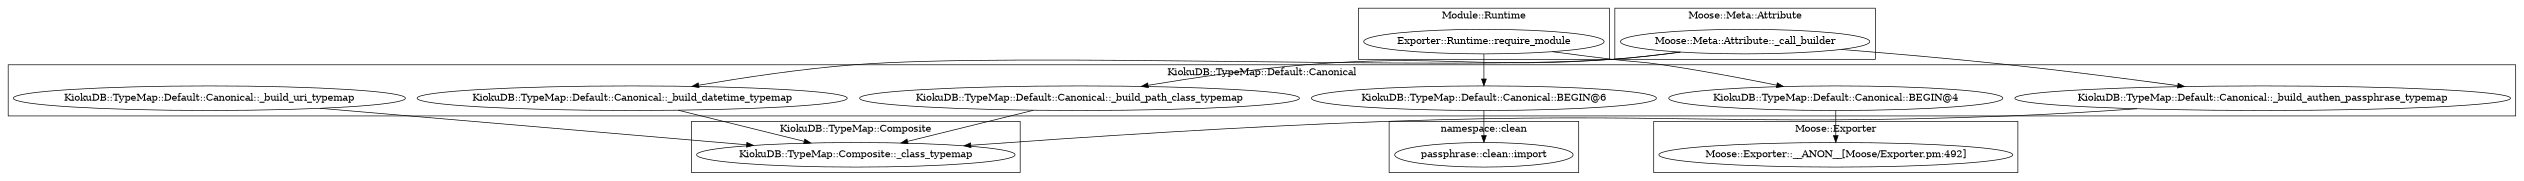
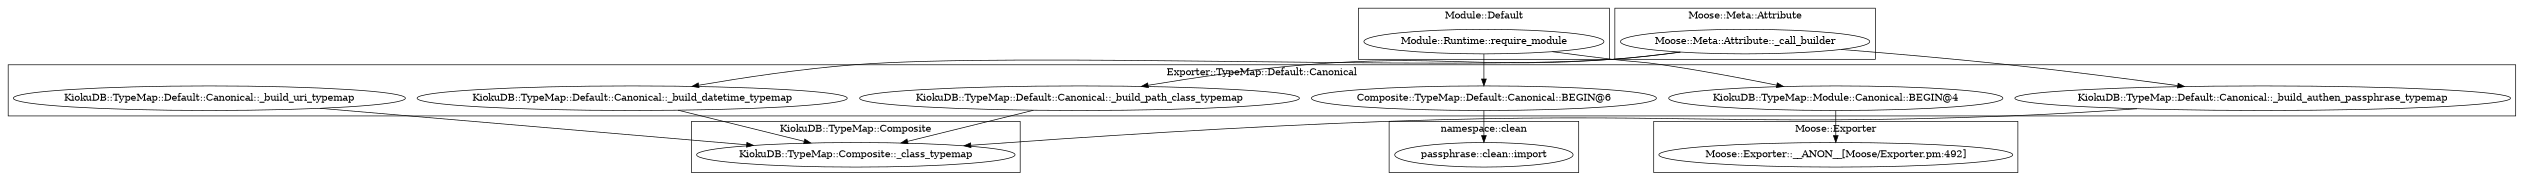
(1484, 16) -> (1484, 16)
(1484, 42) -> (1484, 42)
(1262, 73) -> (1262, 73)
(1484, 98) -> (1484, 98)
(1836, 98) -> (1836, 98)
